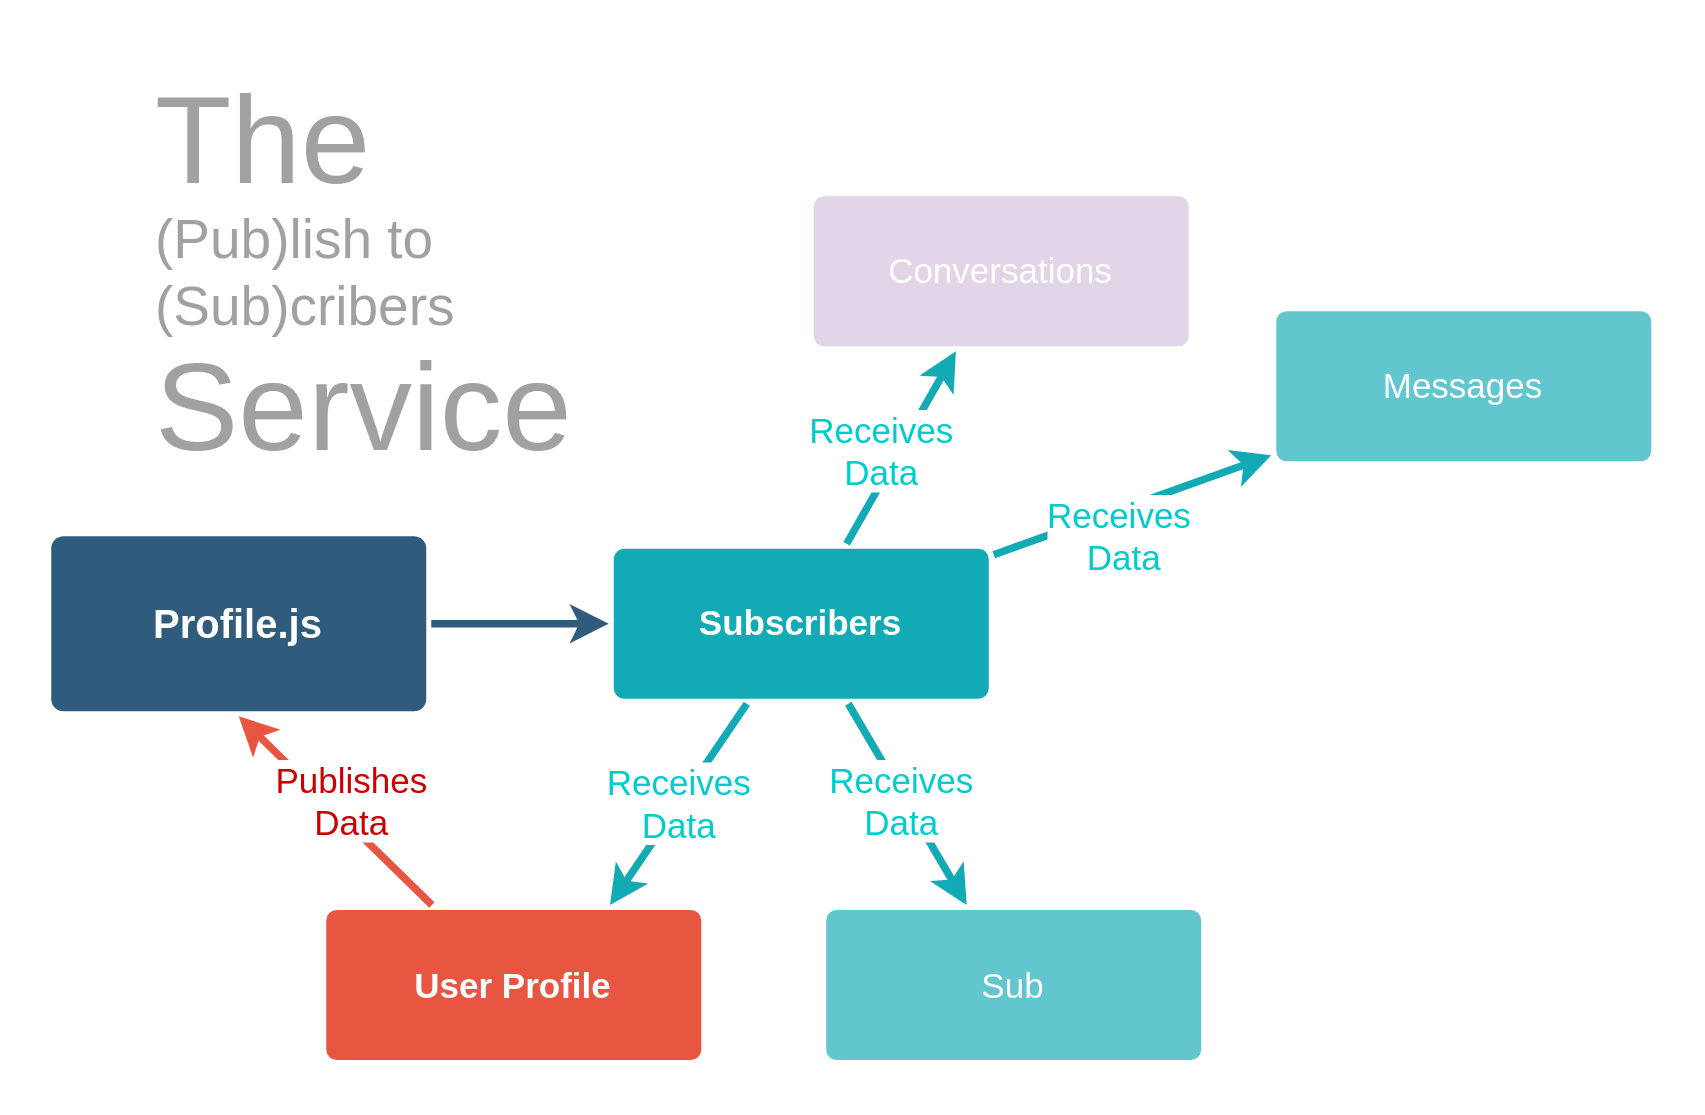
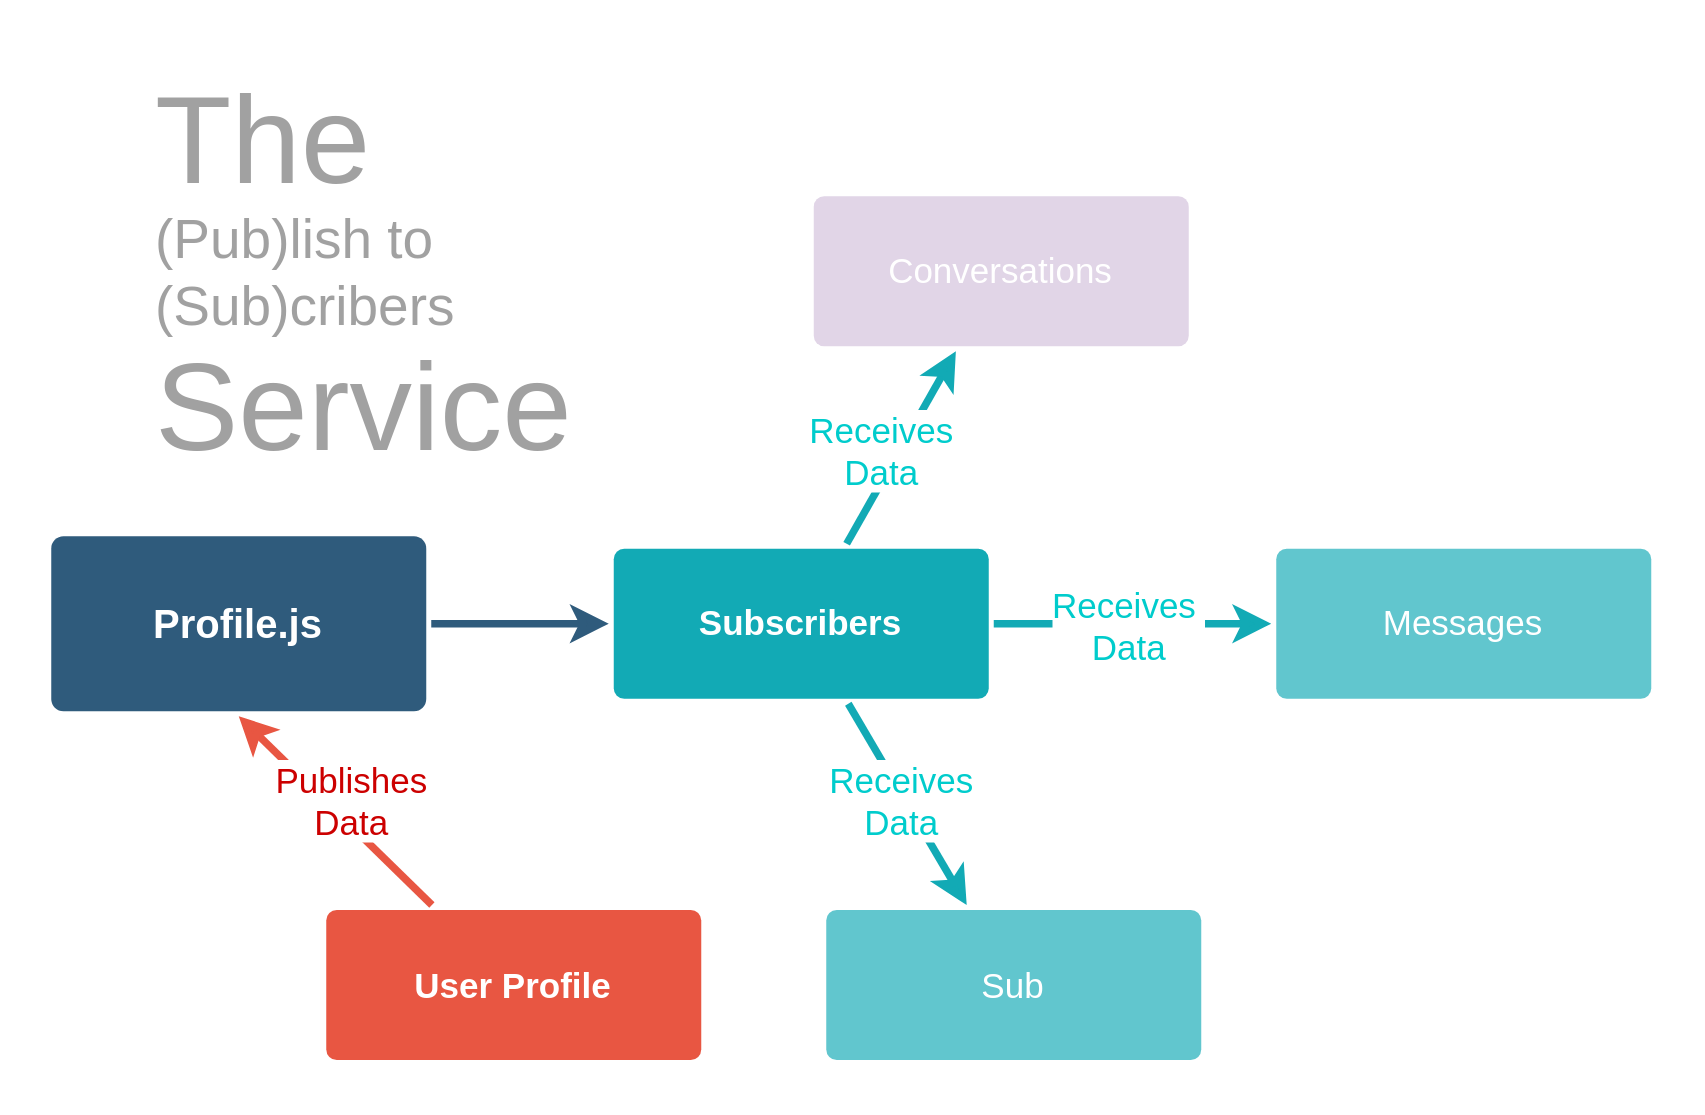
(1464, 386) -> (1464, 624)
(647, 851) -> none
